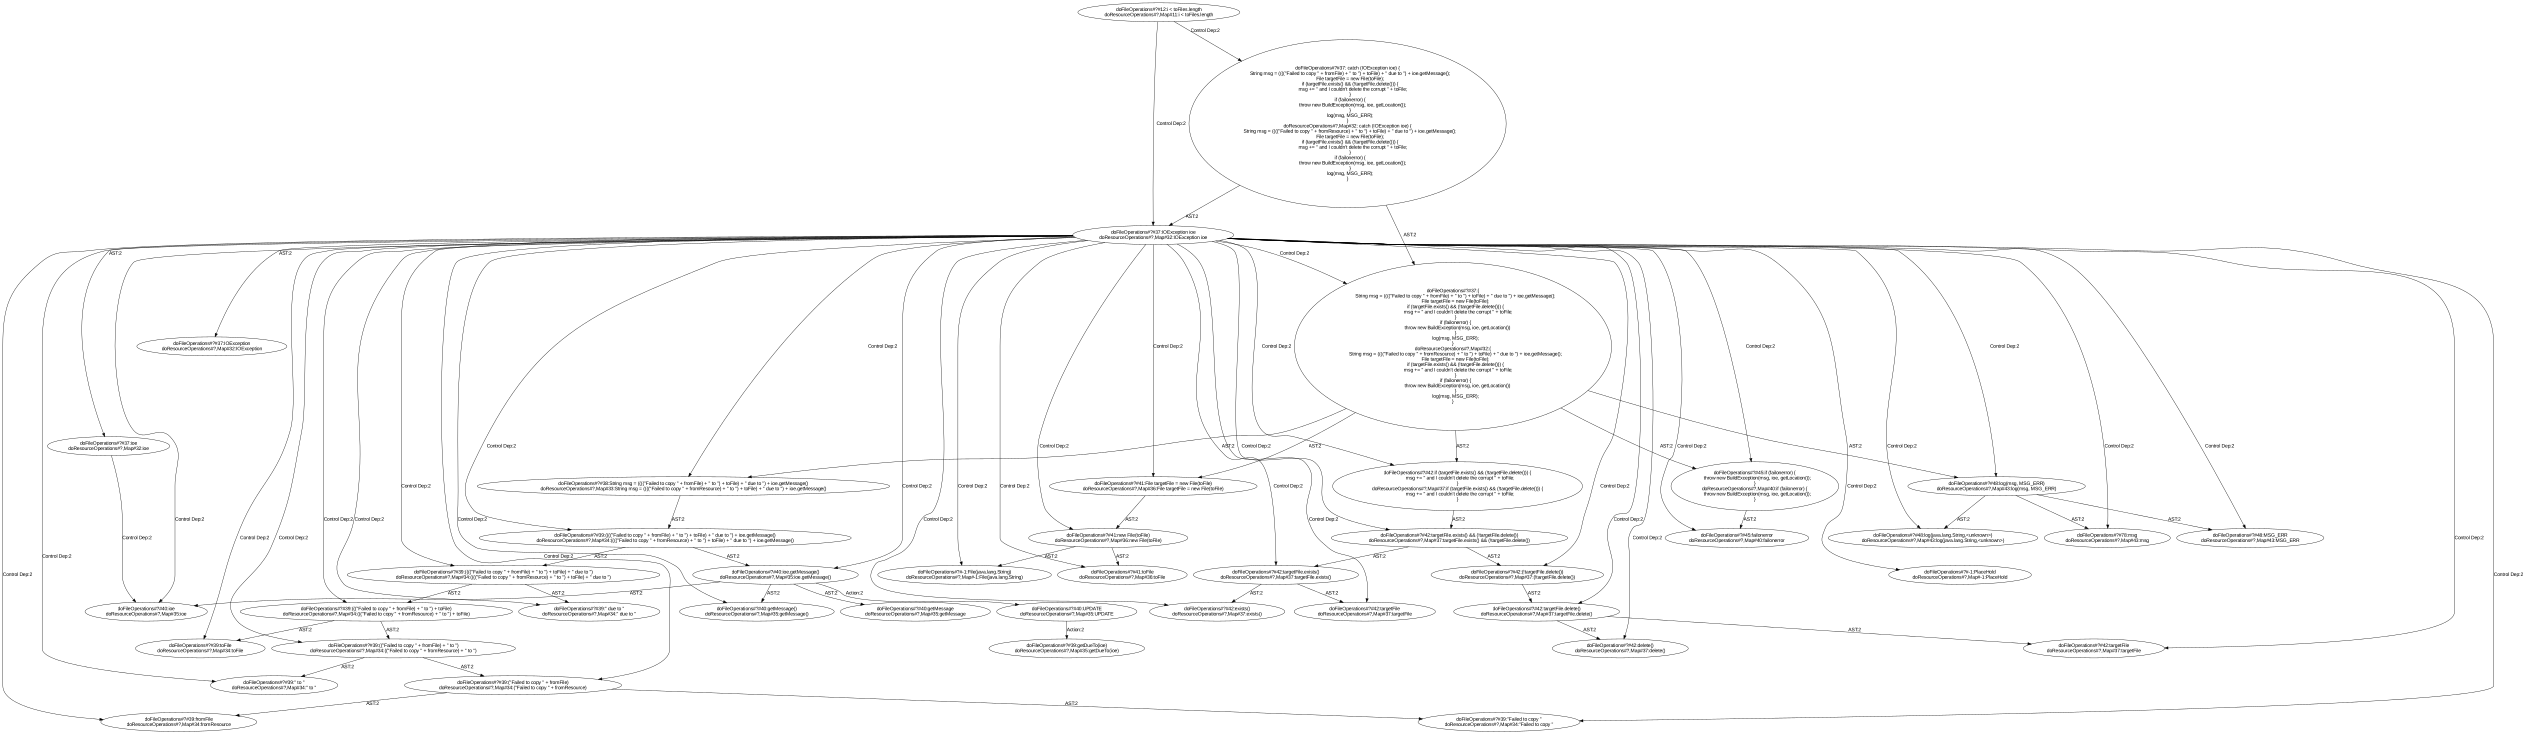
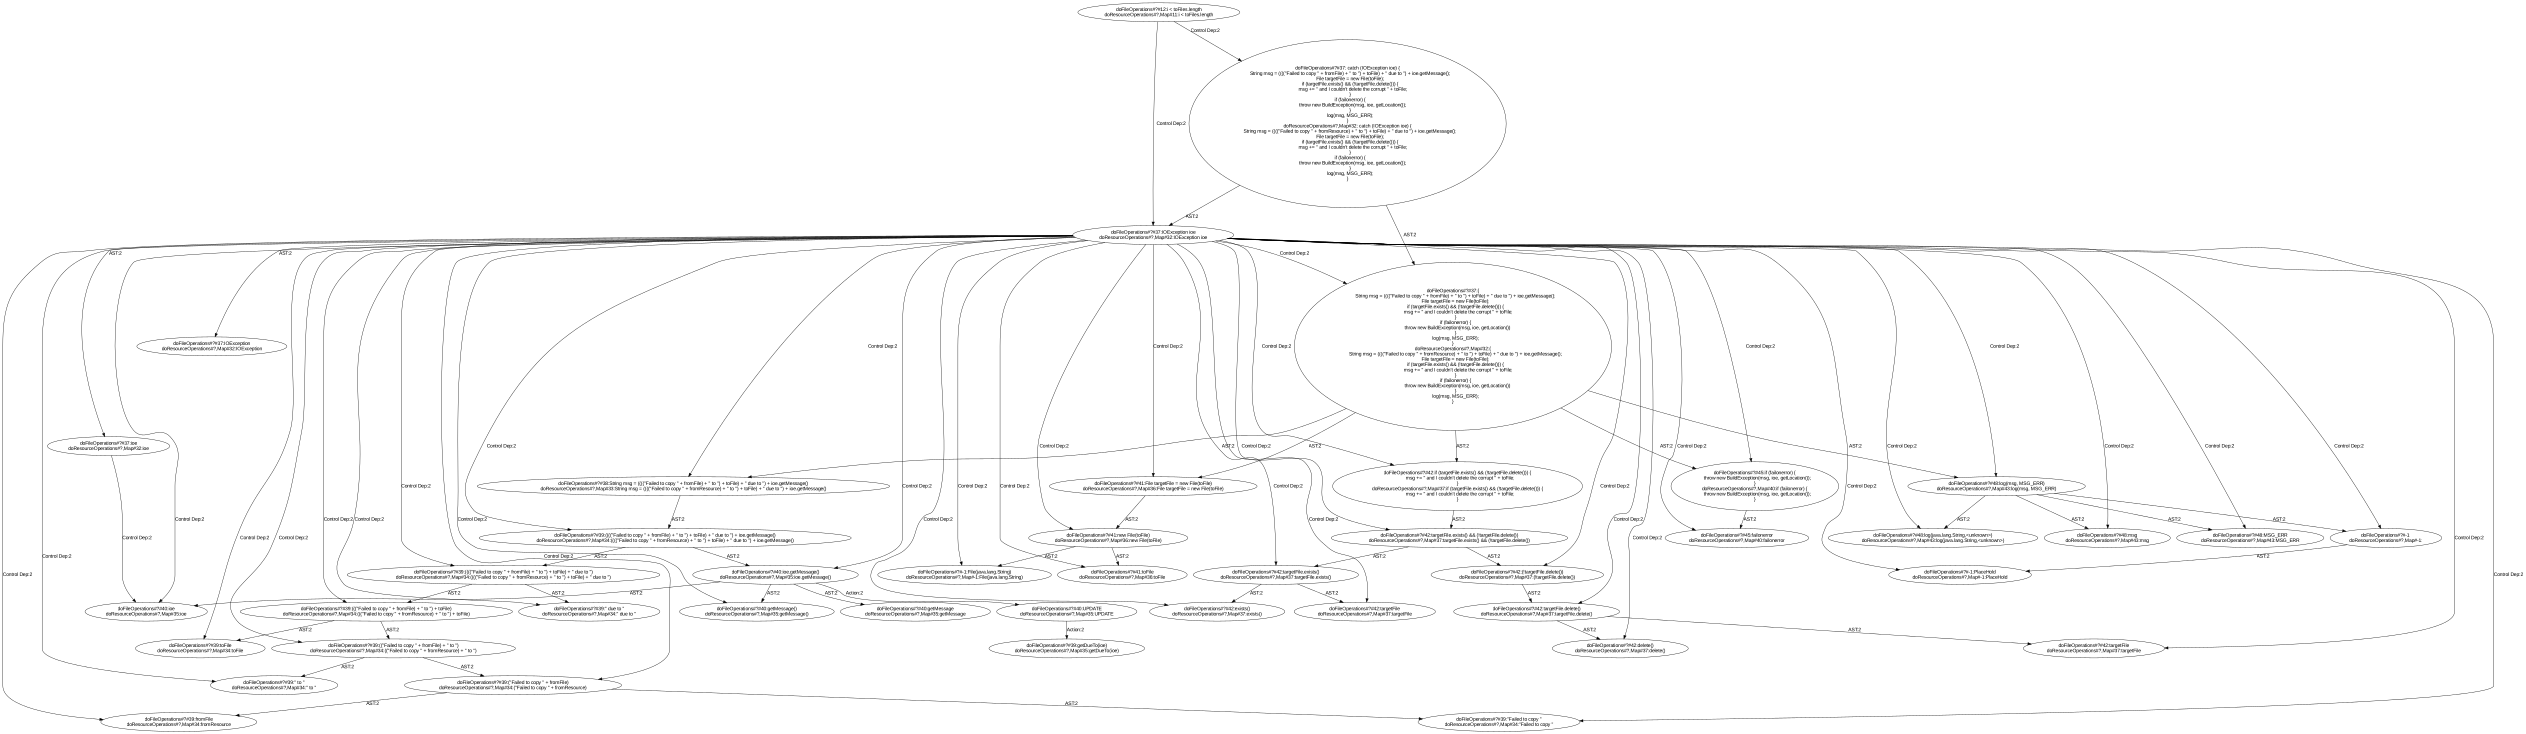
(2107, 538) -> (2107, 538)
none -> (2386, 538)
